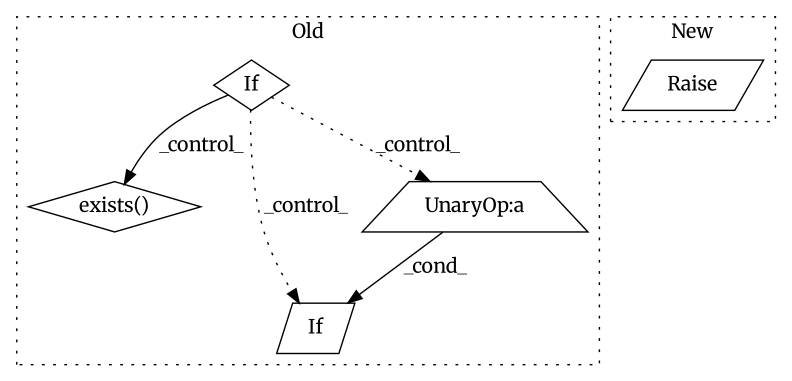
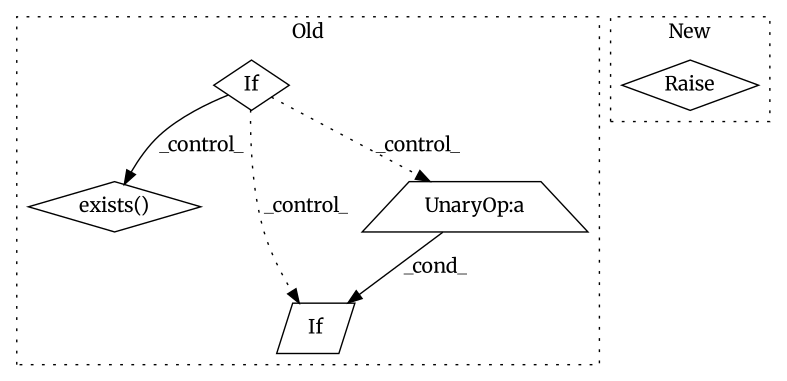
(693, 85) -> (690, 85)
